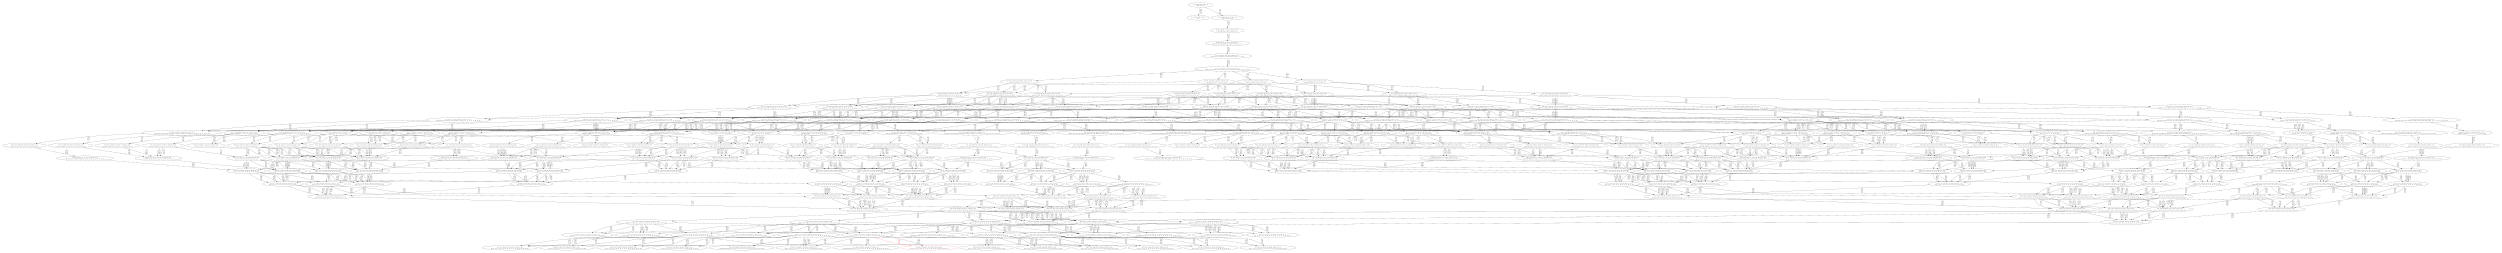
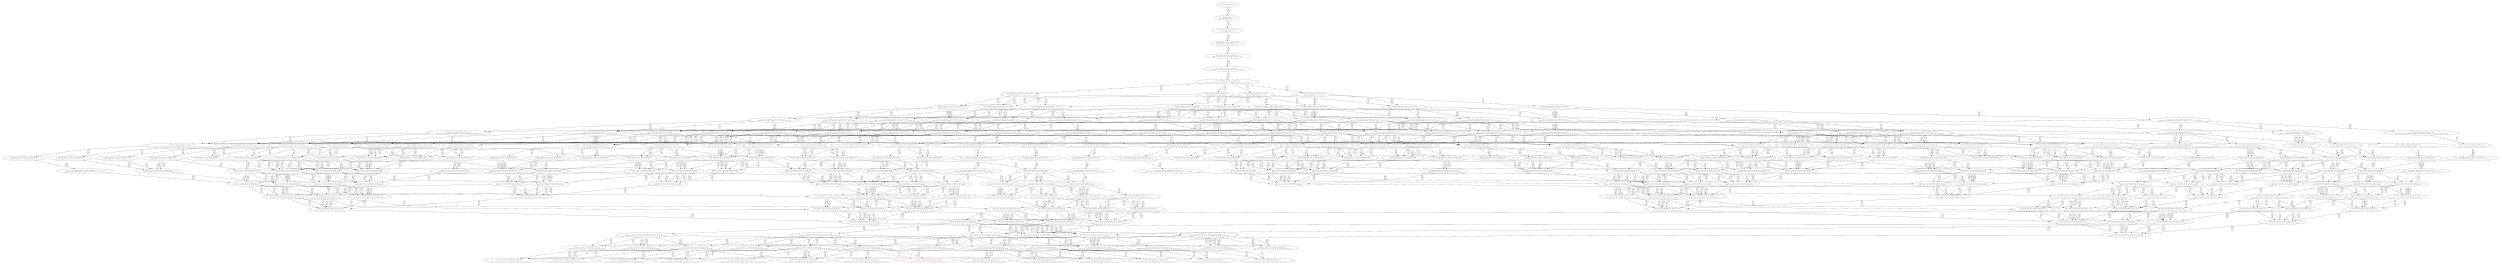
(1199, 11) -> (1227, 11)
